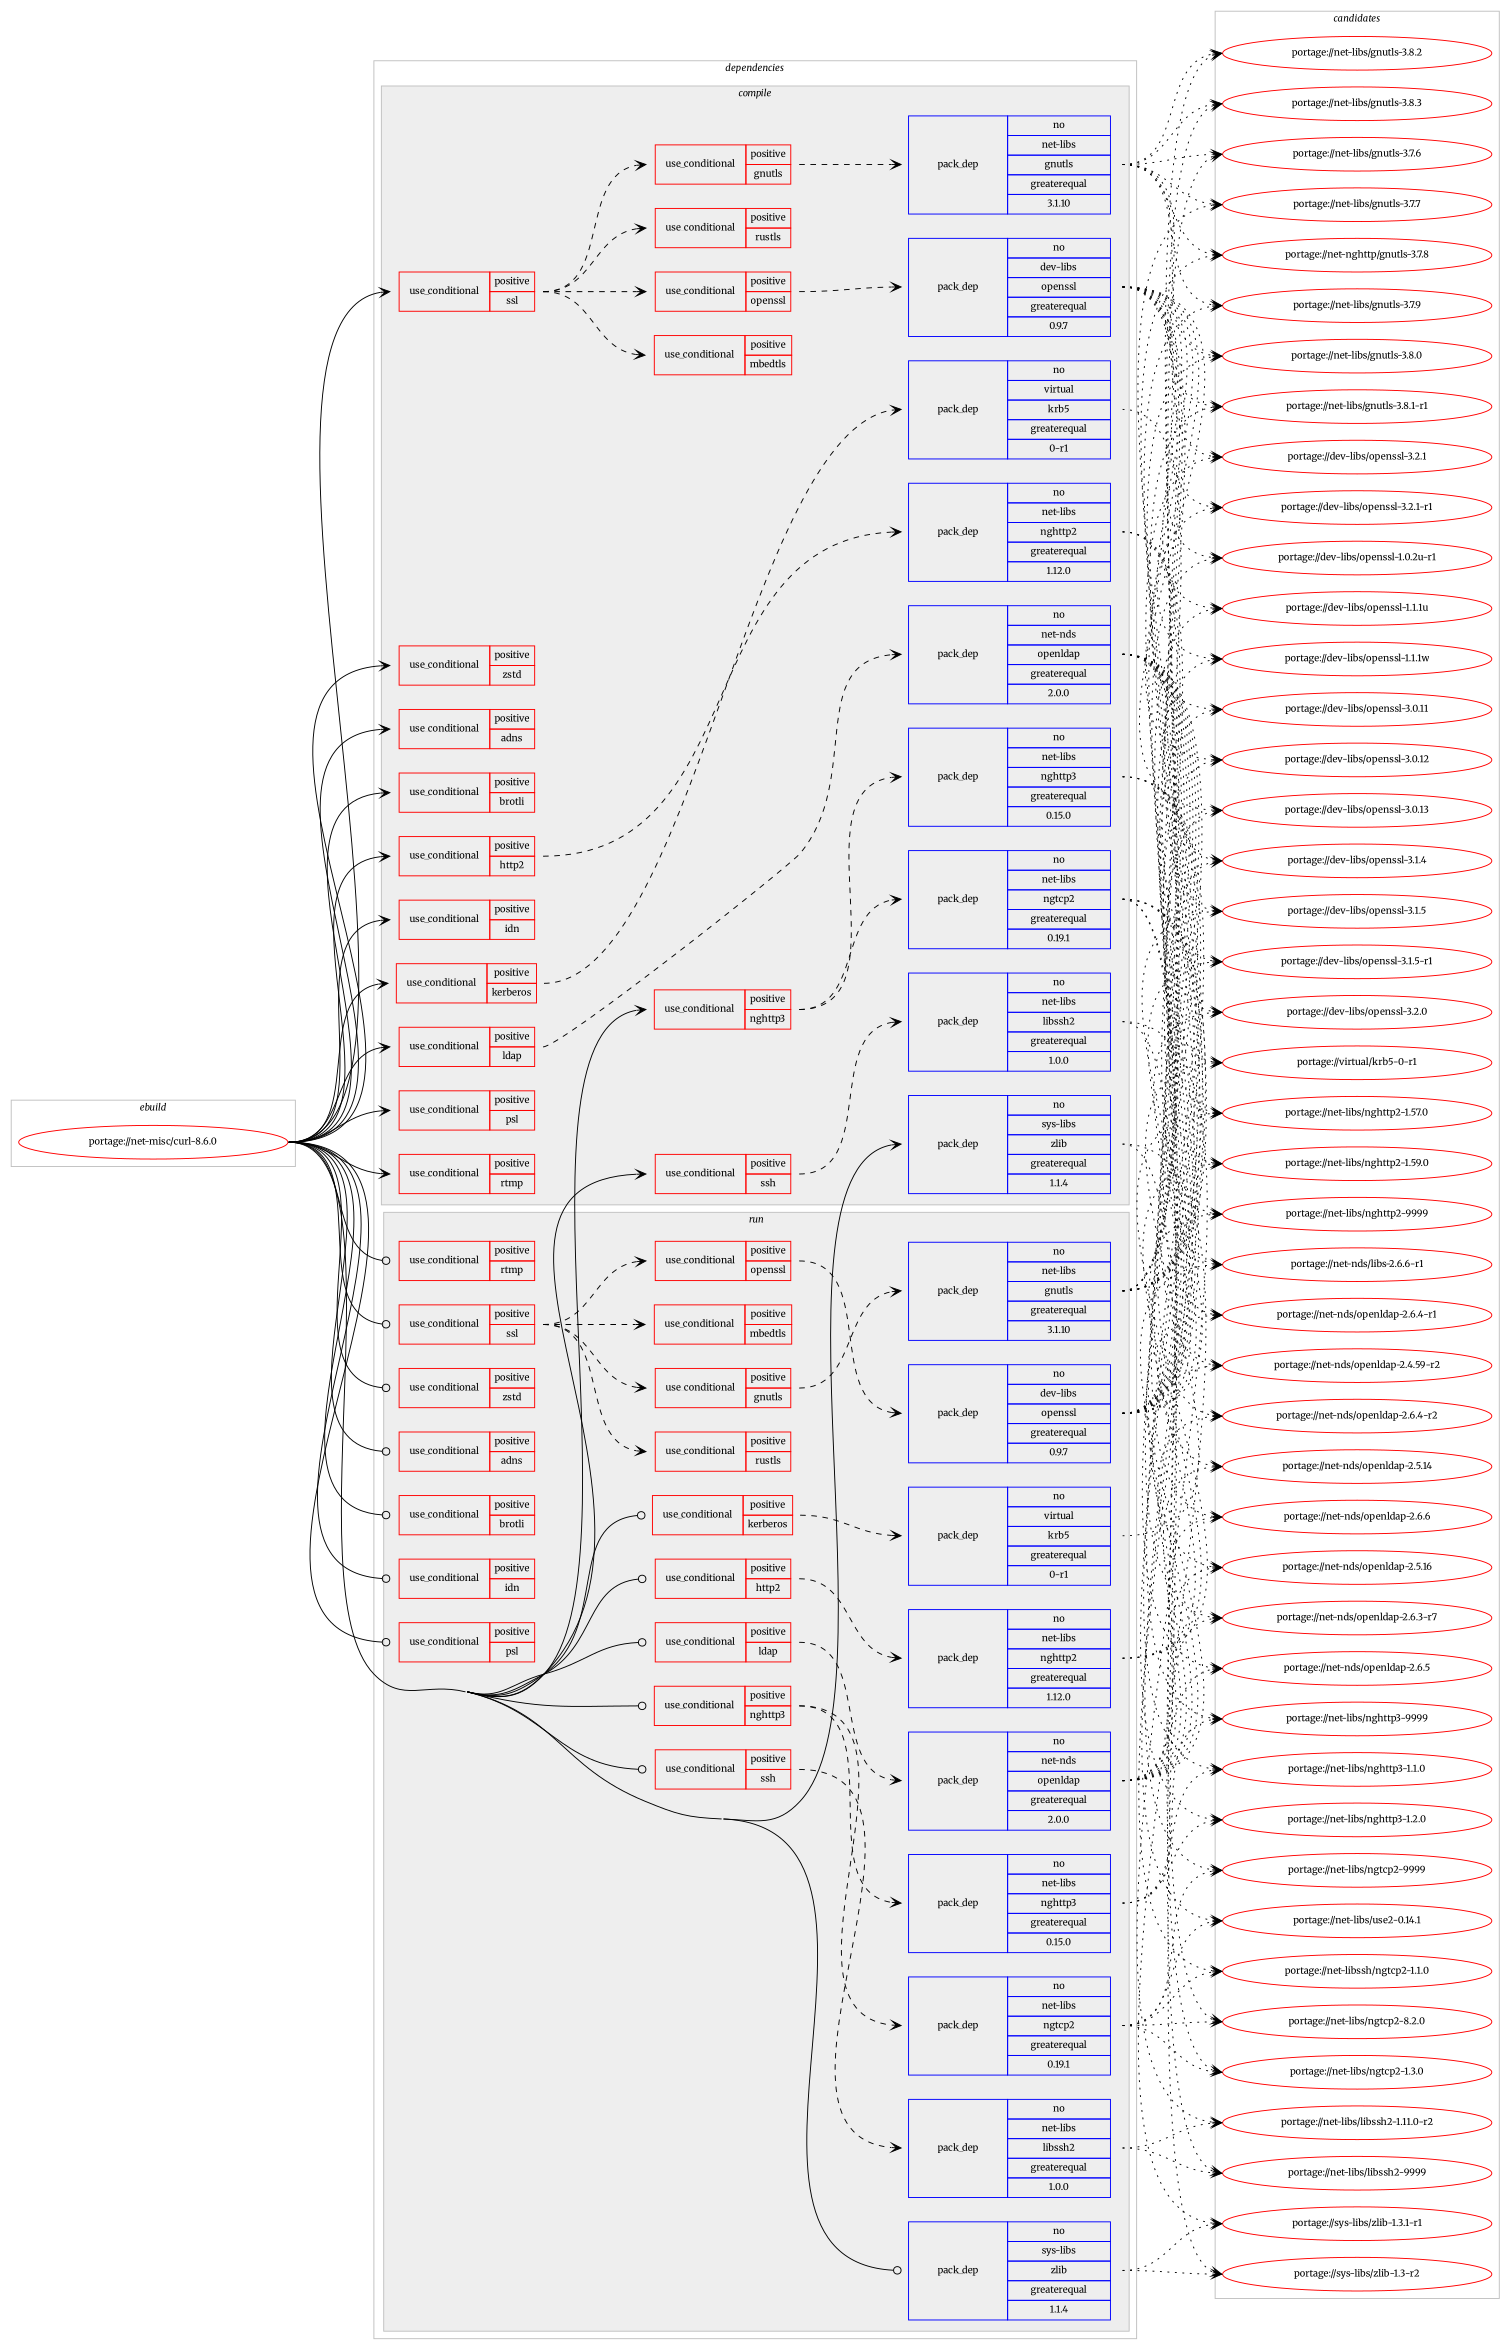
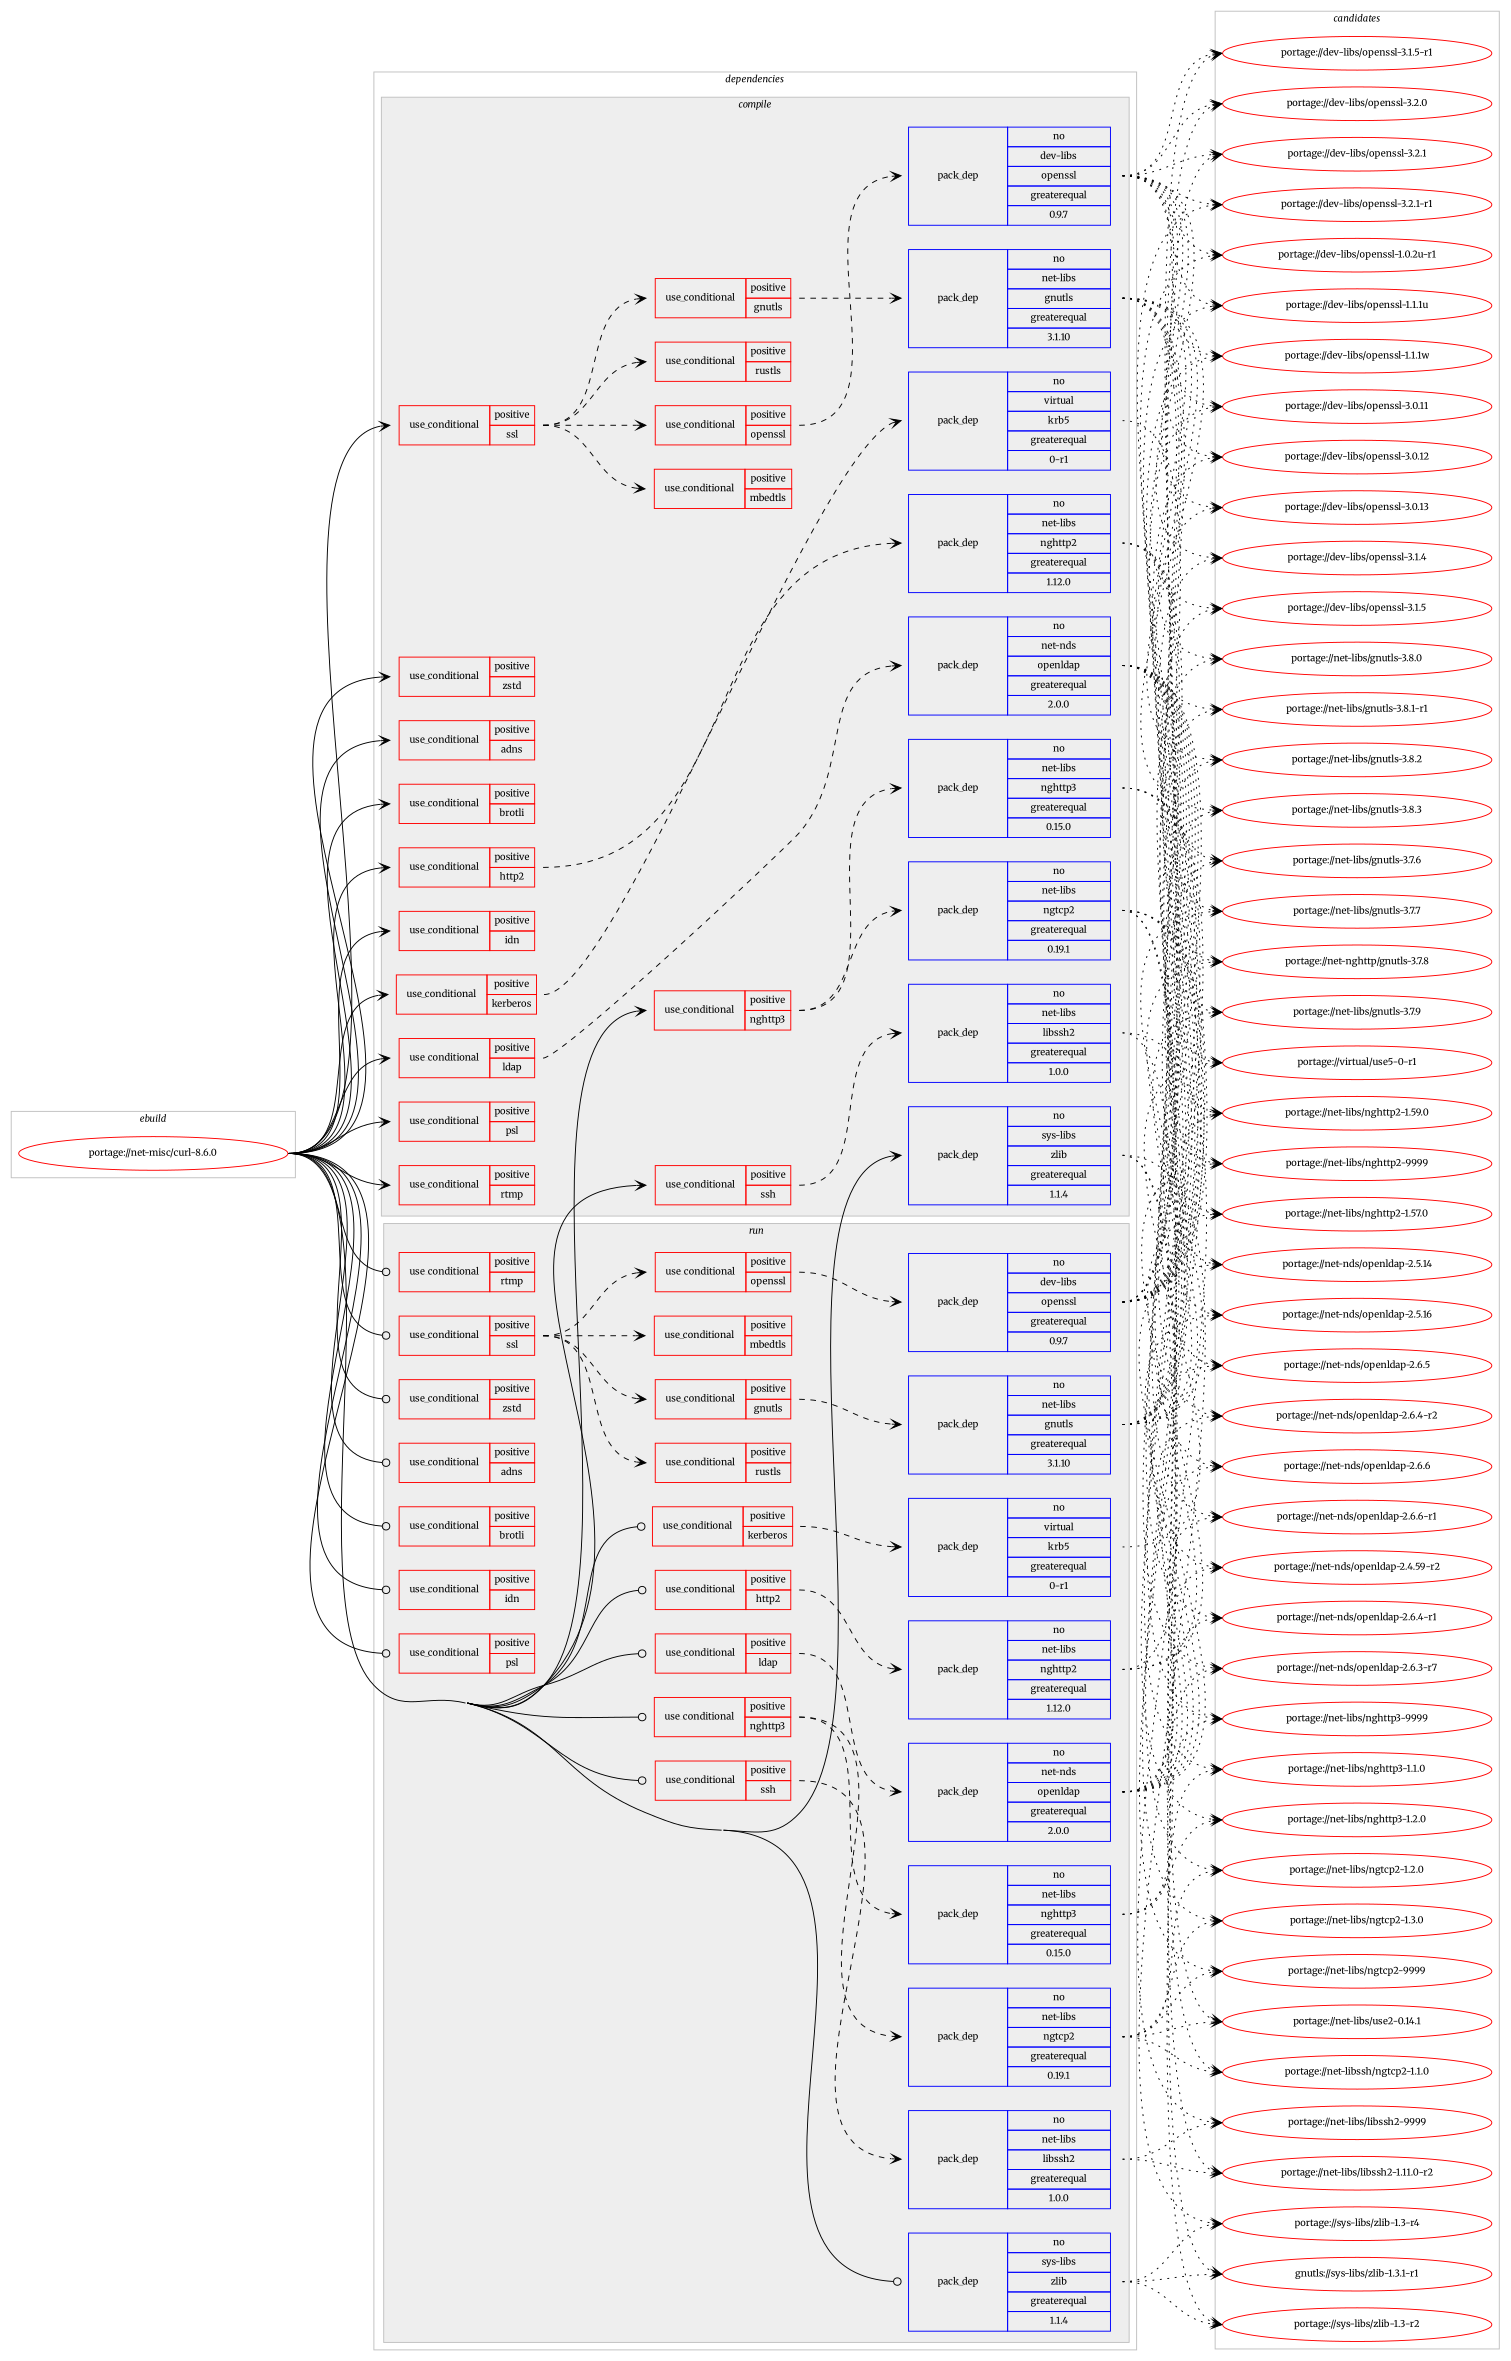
(1357, 1063) -> (1357, 1063)
(1357, 1265) -> (1357, 1517)
(1357, 2022) -> (1357, 1870)
none -> (1357, 2224)
(1357, 2224) -> (1357, 2274)
